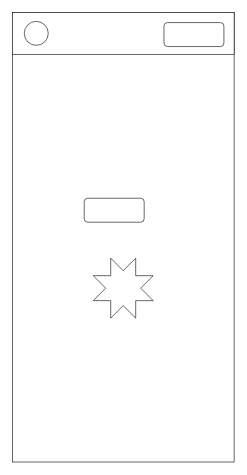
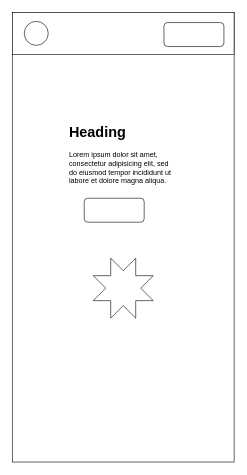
none -> (123, 156)
